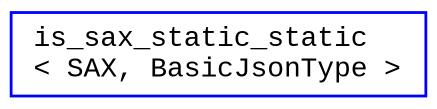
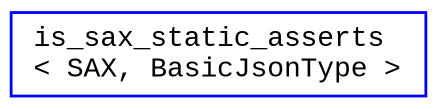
(218, 54) -> (218, 54)
